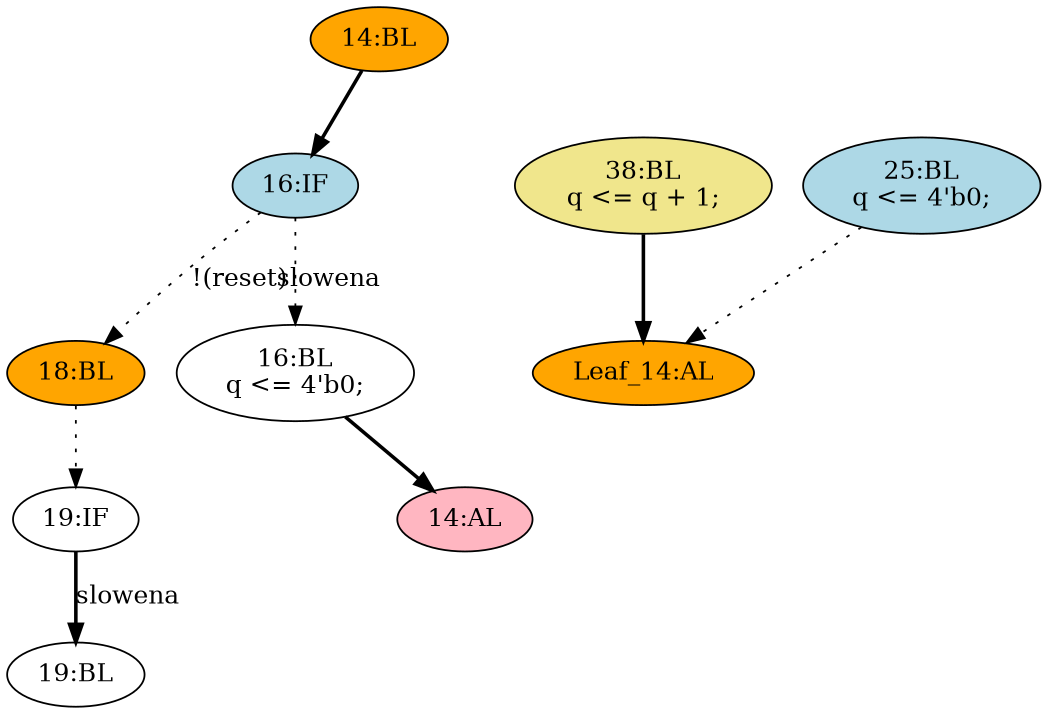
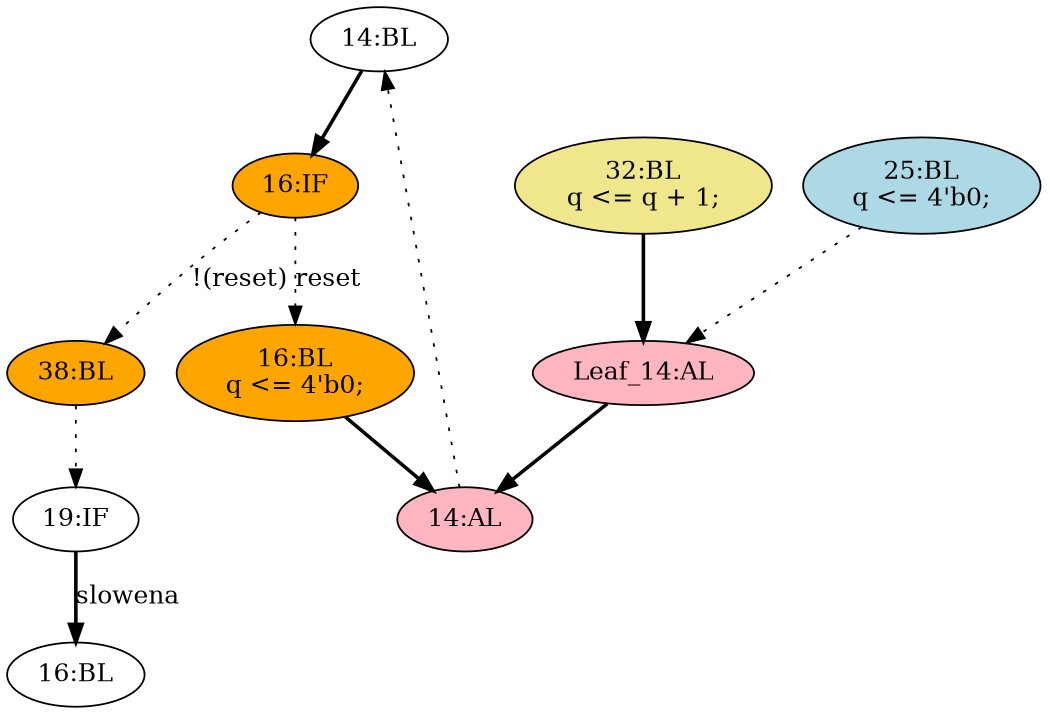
(379, 39) -> (379, 39)
(295, 186) -> (295, 186)
(643, 186) -> (643, 186)
(328, 279) -> (328, 279)
none -> (424, 288)
(76, 373) -> (76, 373)
(295, 373) -> (295, 373)
(643, 373) -> (643, 373)
none -> (560, 442)
(76, 675) -> (76, 675)
